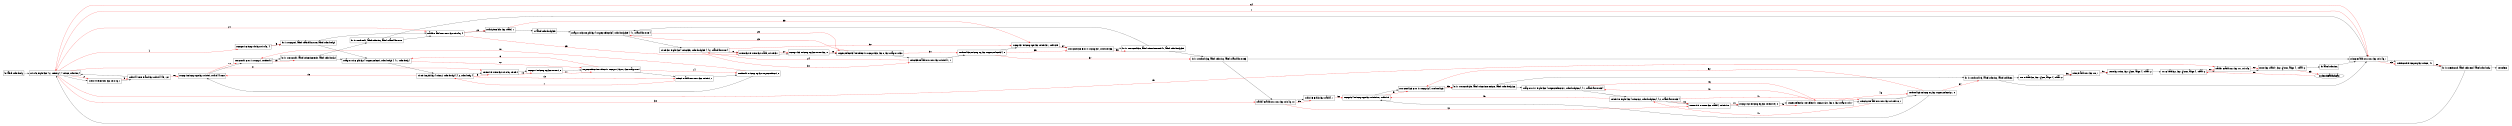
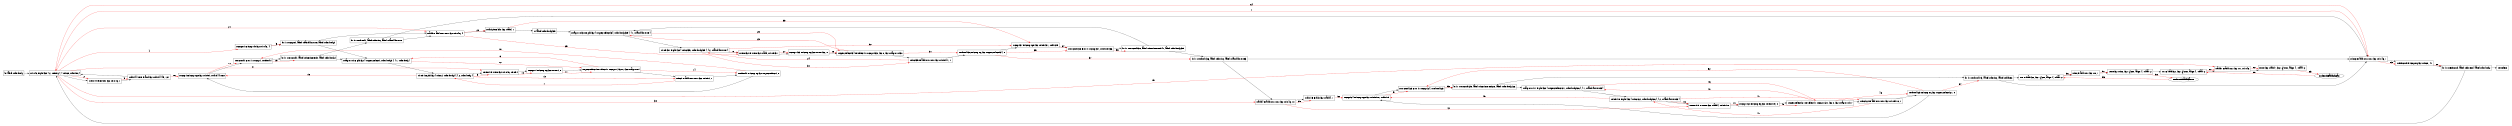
(2329, 67) -> none
none -> (2184, 80)
